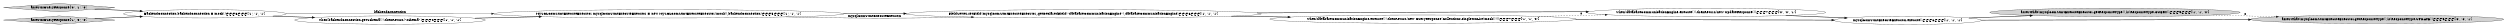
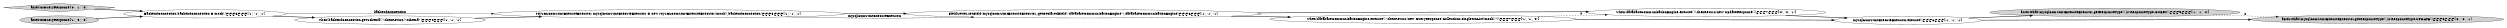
(59, 20) -> (59, 20)
